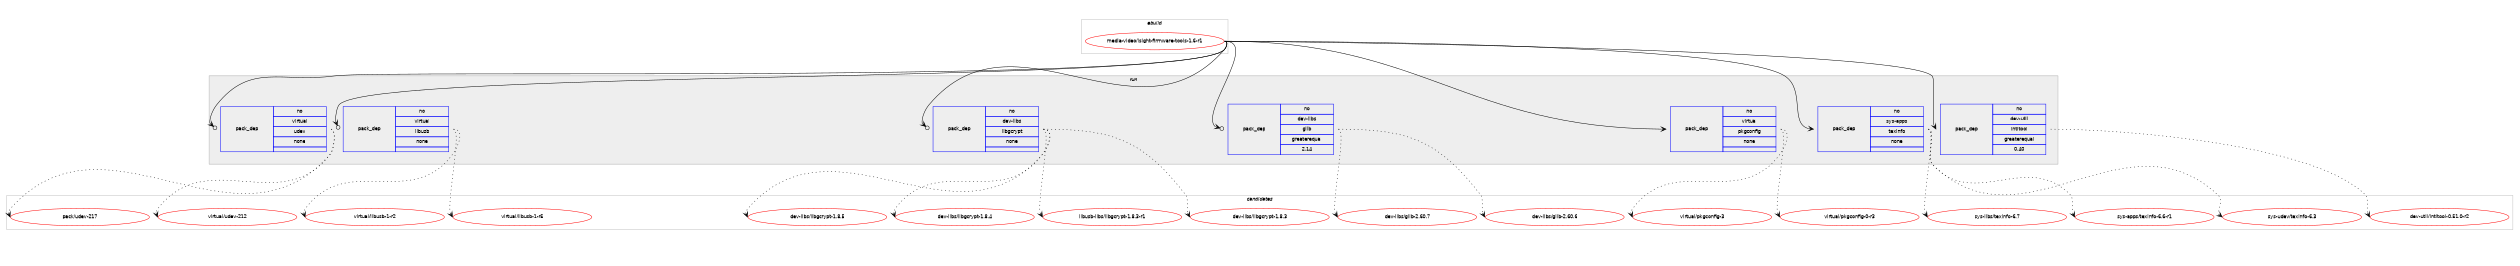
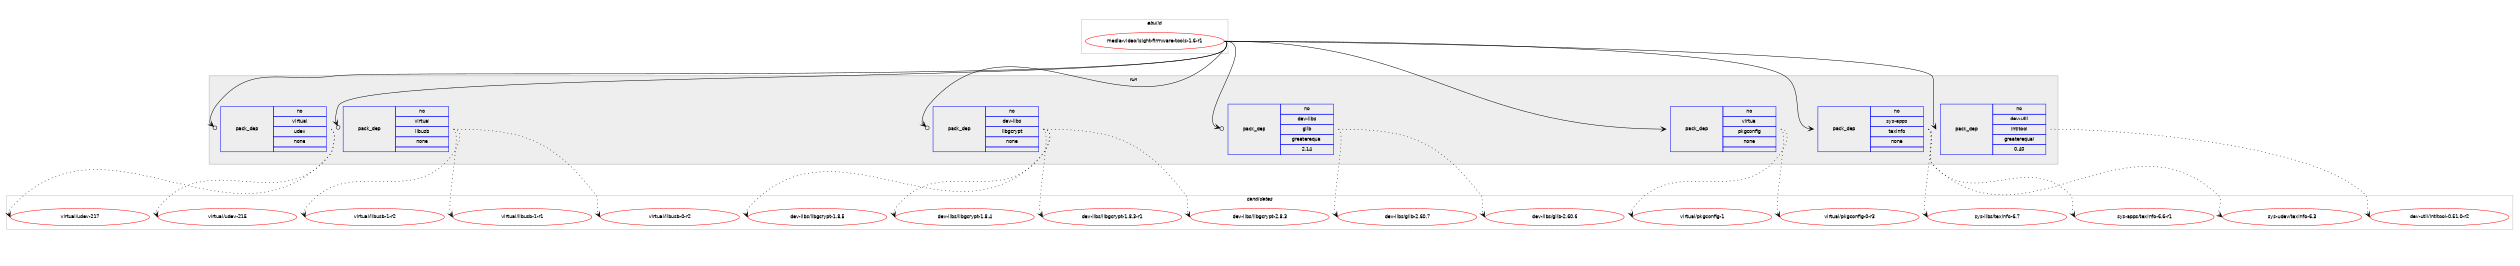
(80, 217) -> (80, 217)
(227, 217) -> (227, 217)
(522, 217) -> (522, 217)
none -> (670, 217)
(1112, 217) -> (1112, 217)
(1260, 217) -> (1260, 217)
(1702, 217) -> (1702, 217)
